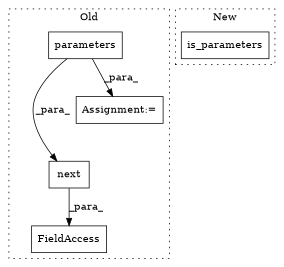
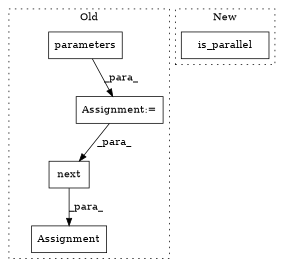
(225, 45) -> (225, 45)
(34, 103) -> (97, 139)
(69, 239) -> (69, 239)
